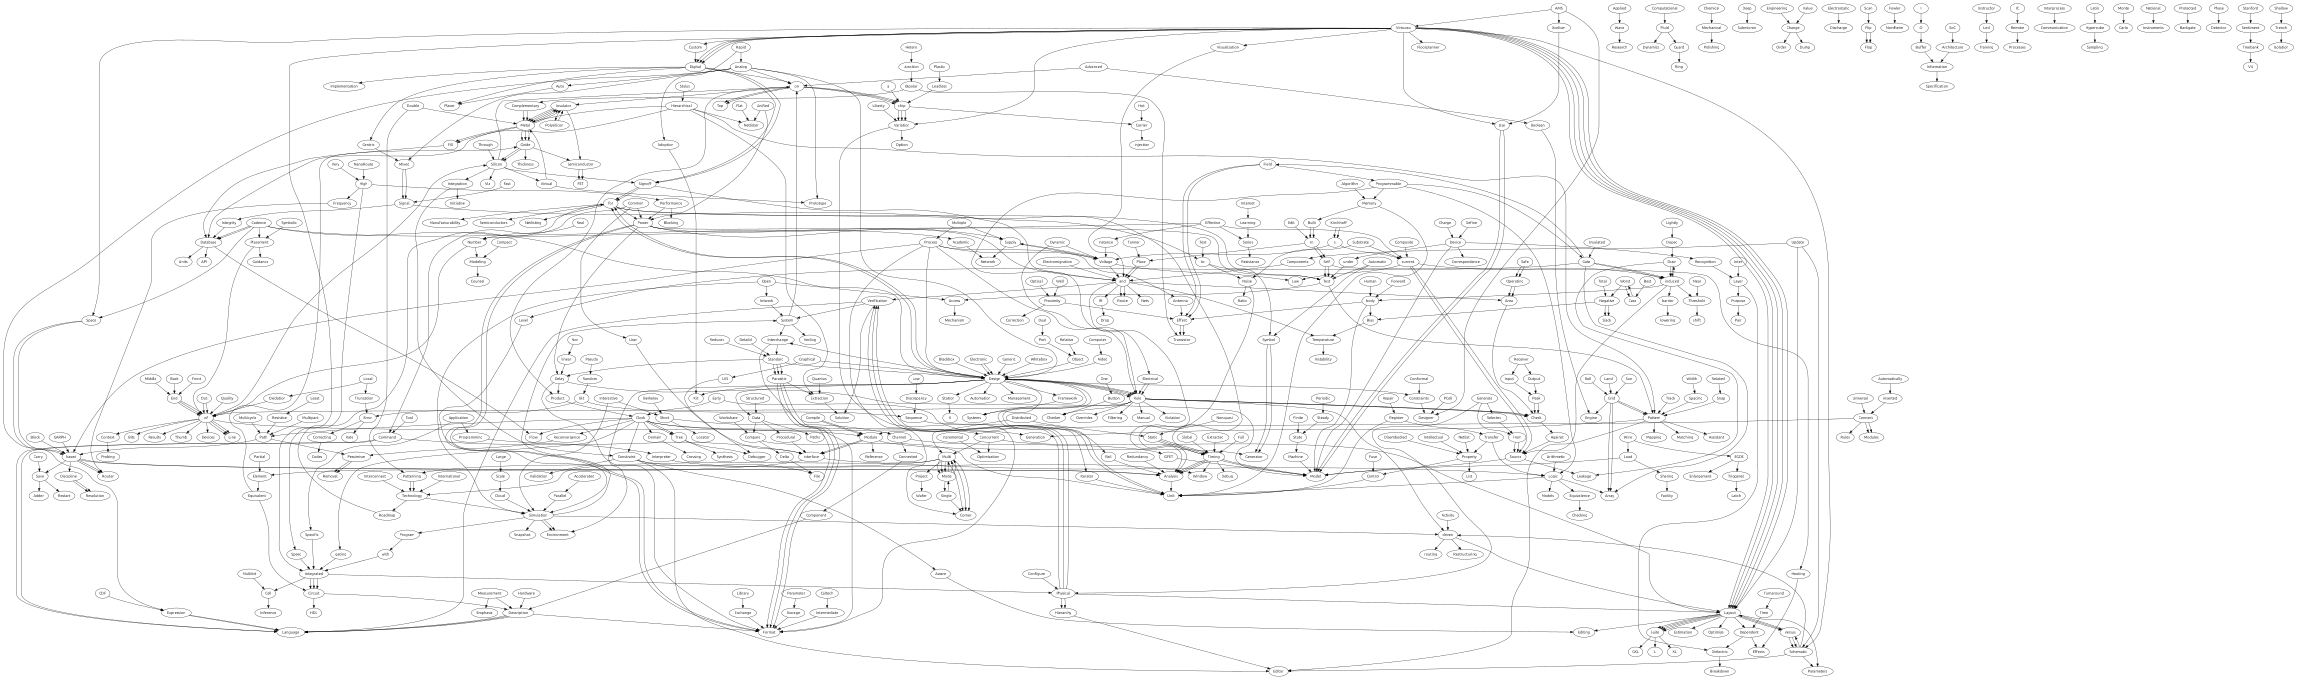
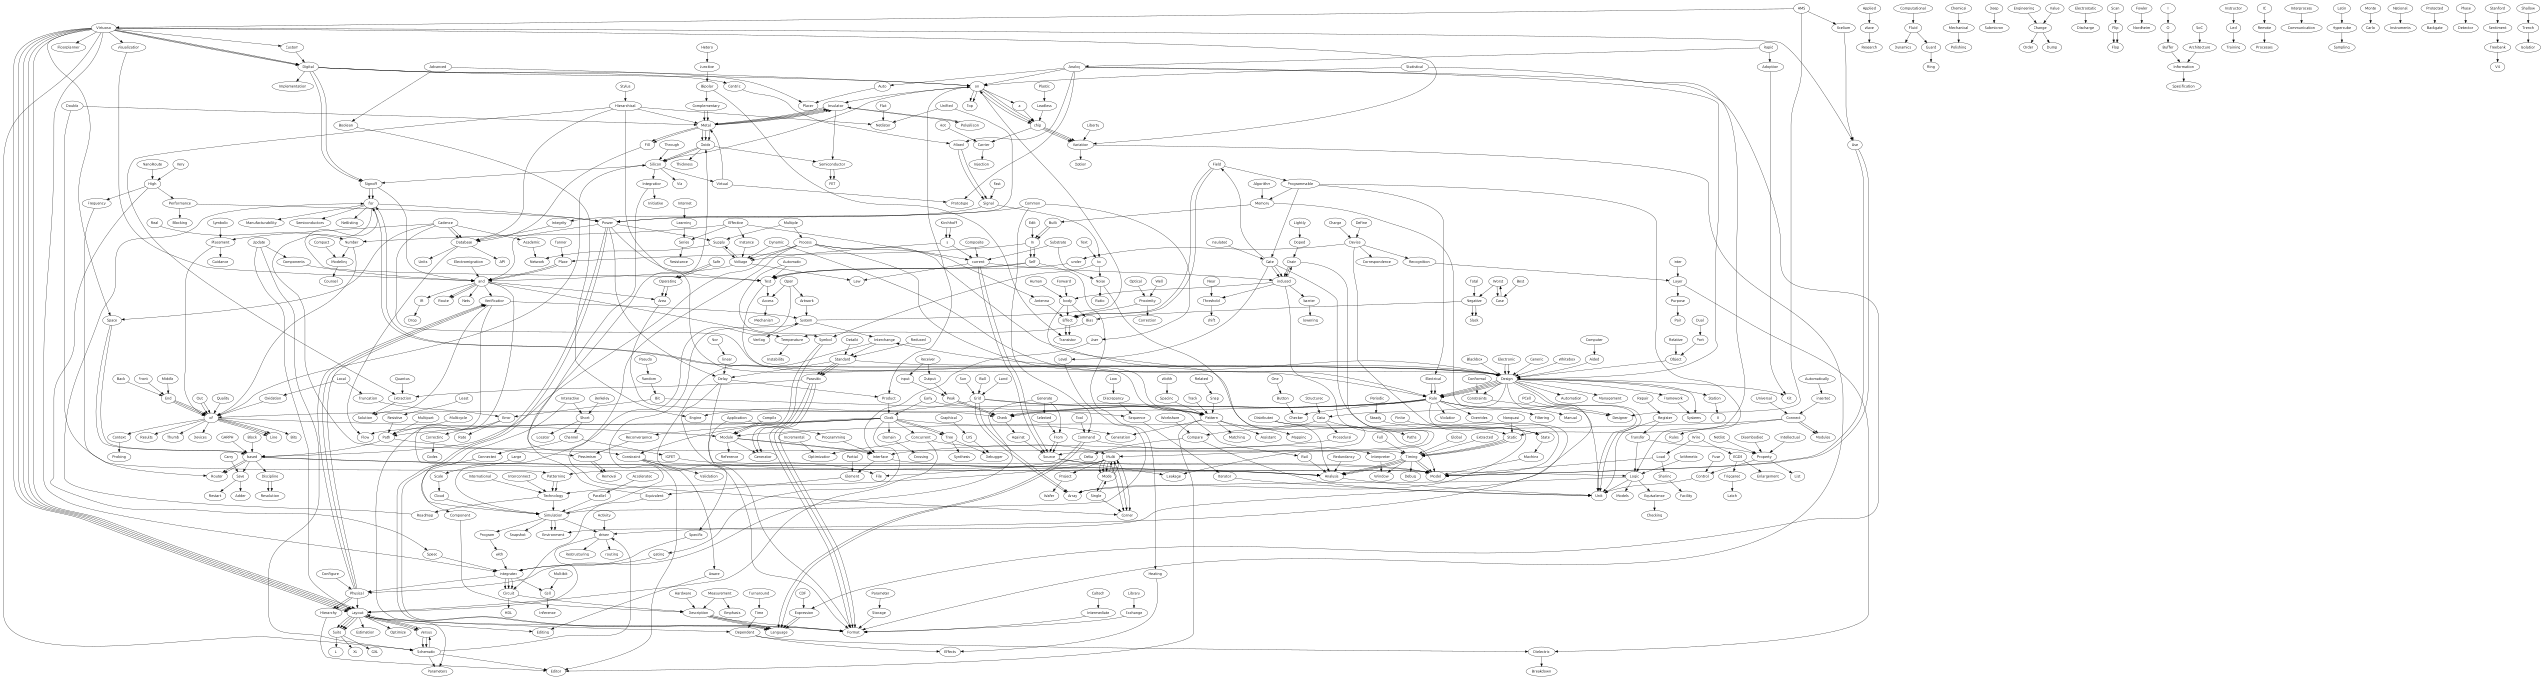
none -> (1415, 67)
none -> (997, 96)
(901, 369) -> none
